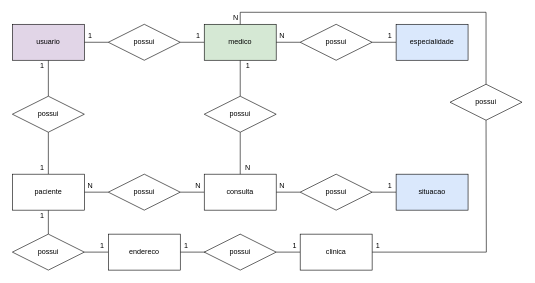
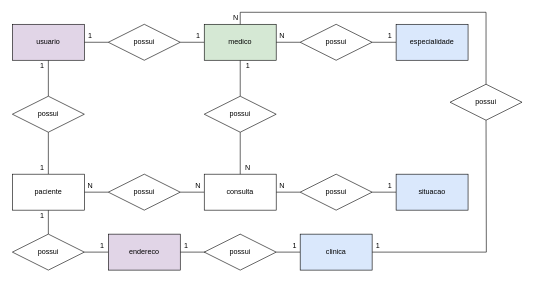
(144, 252) -> (144, 252)
(336, 252) -> (336, 252)
